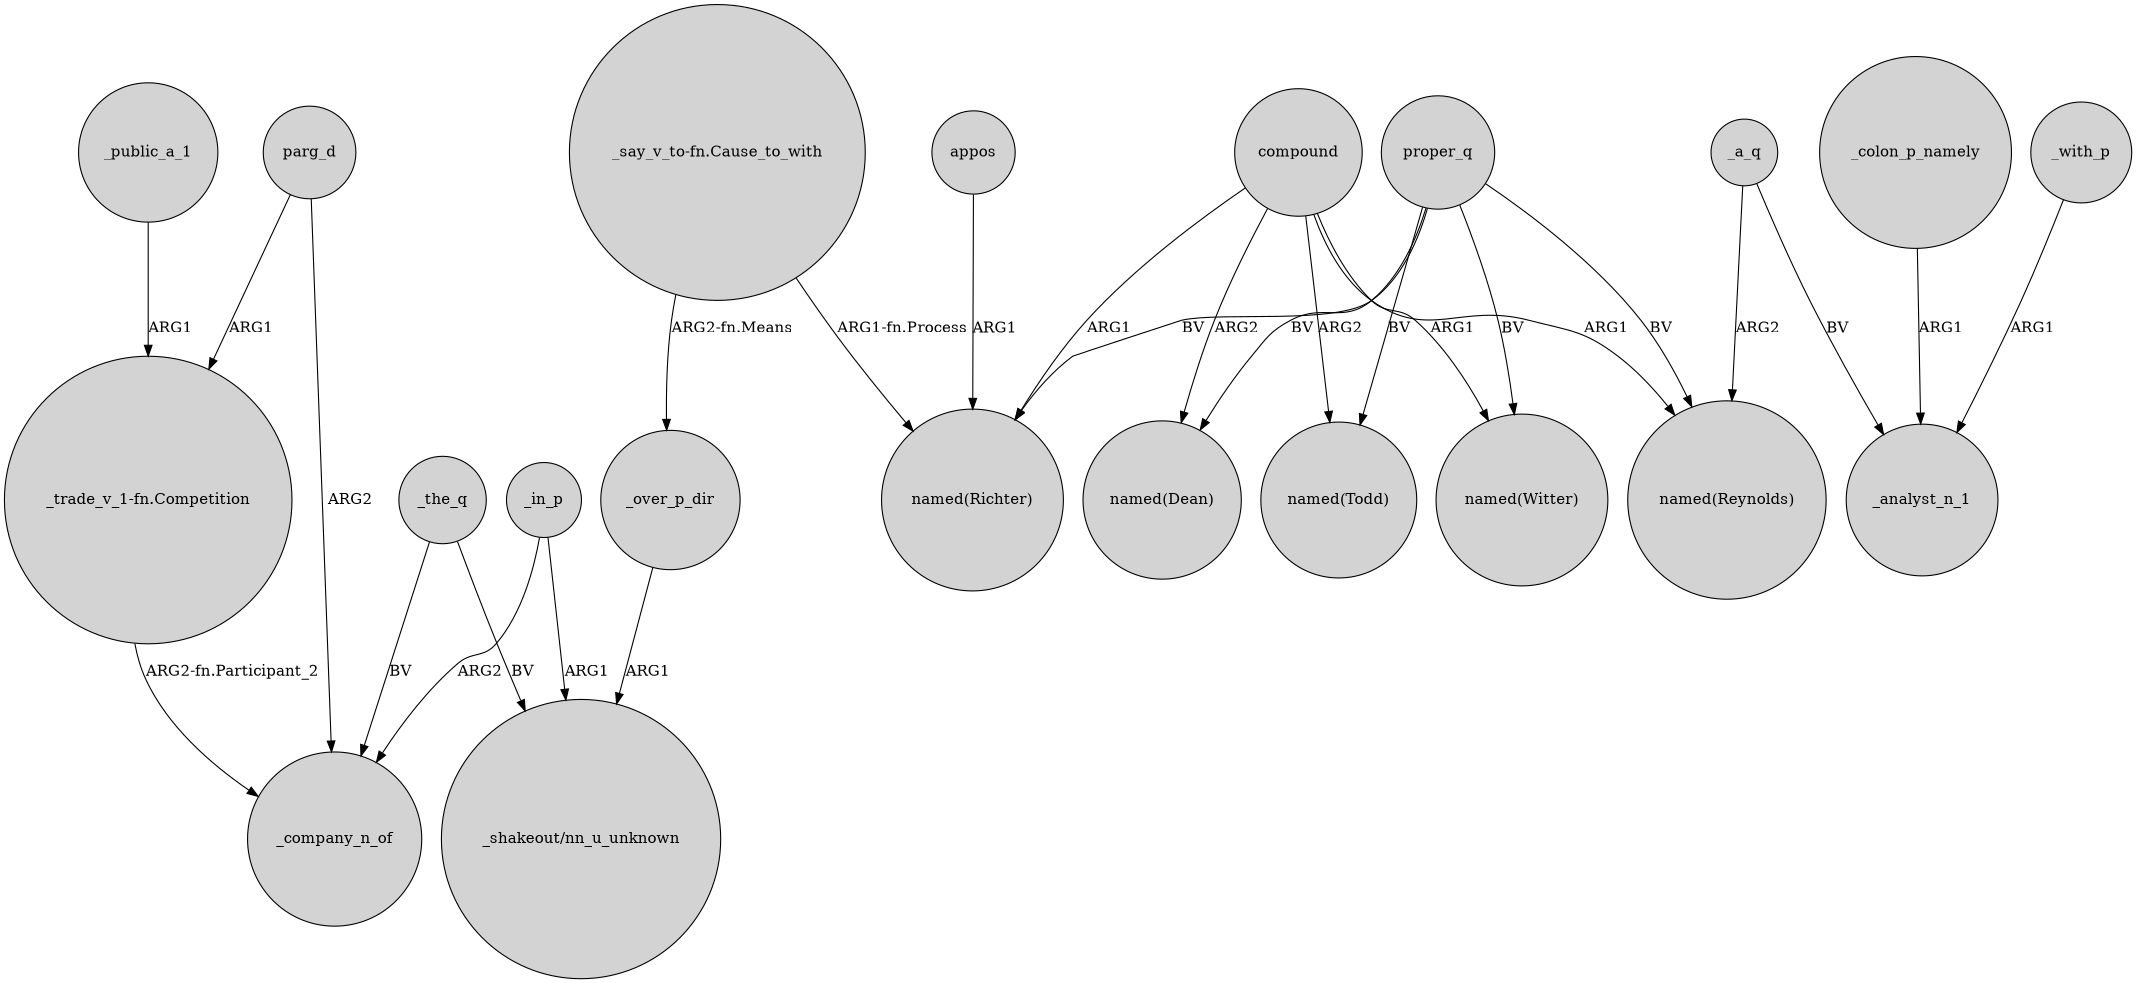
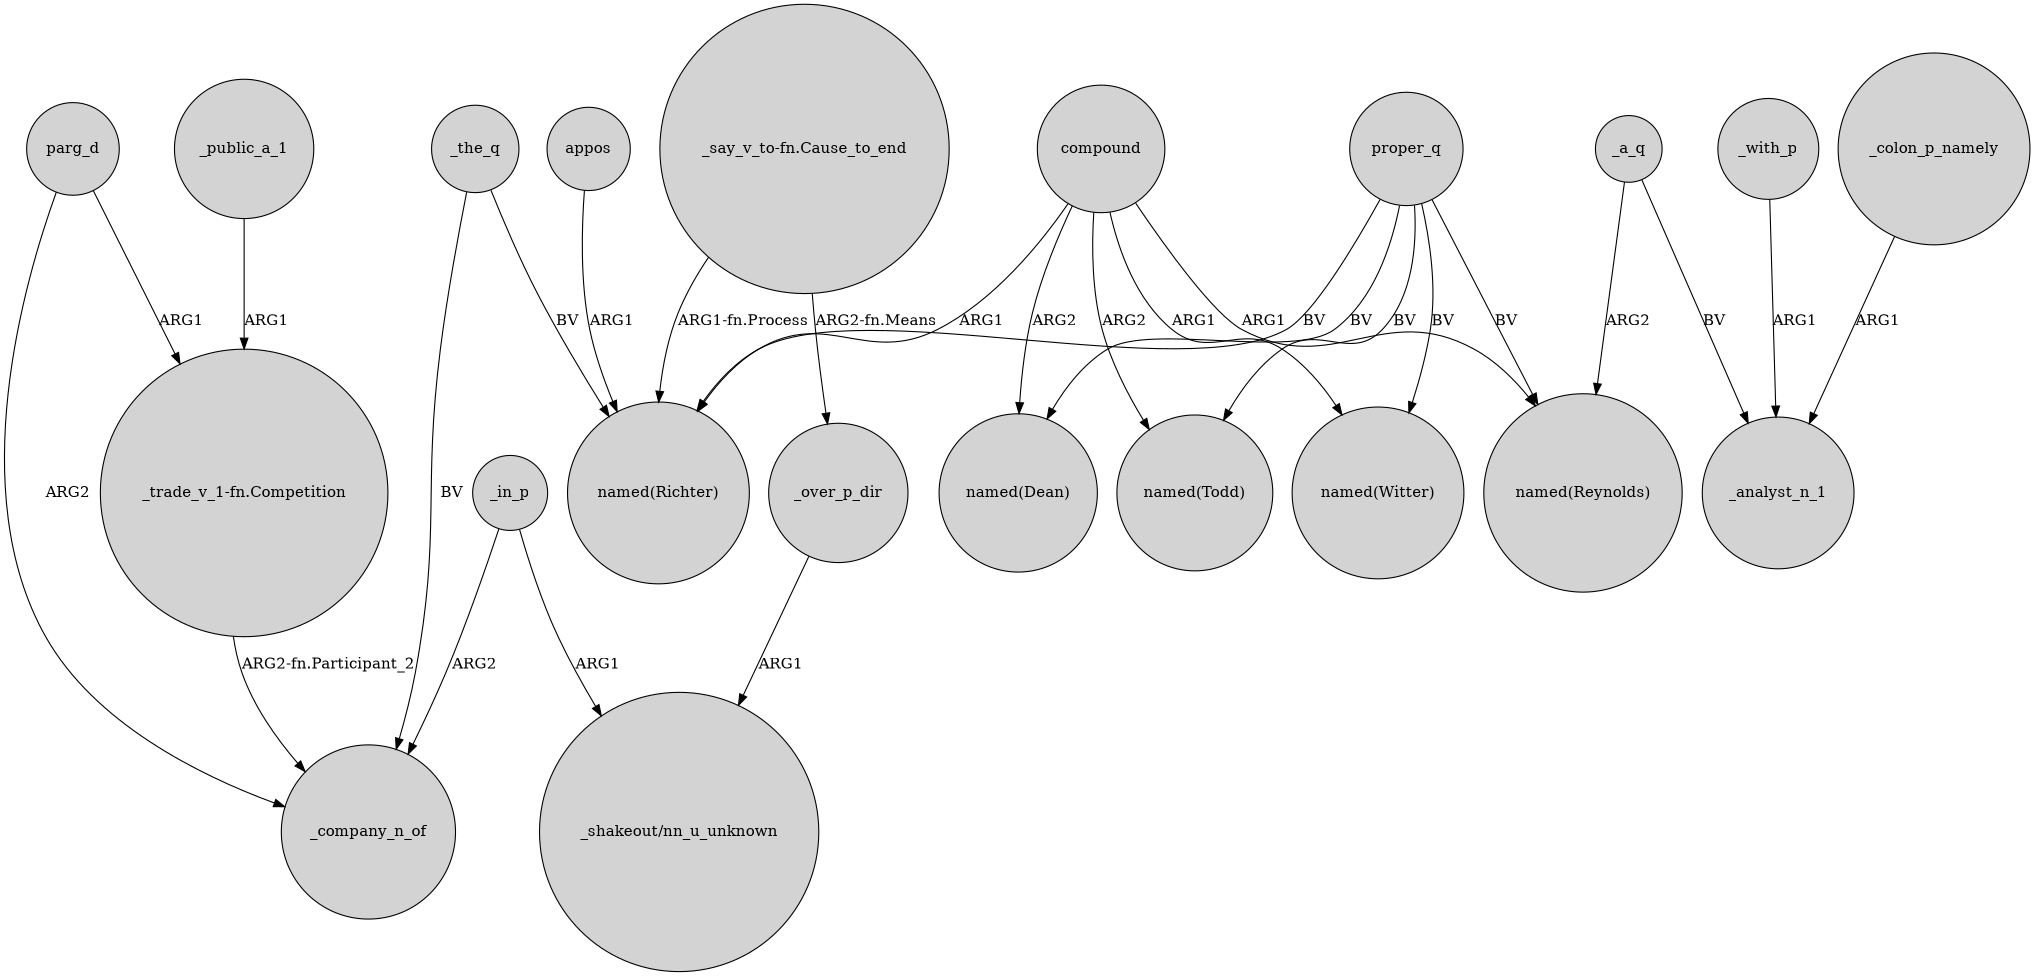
(717, 152) -> (805, 149)
(488, 621) -> (542, 301)
